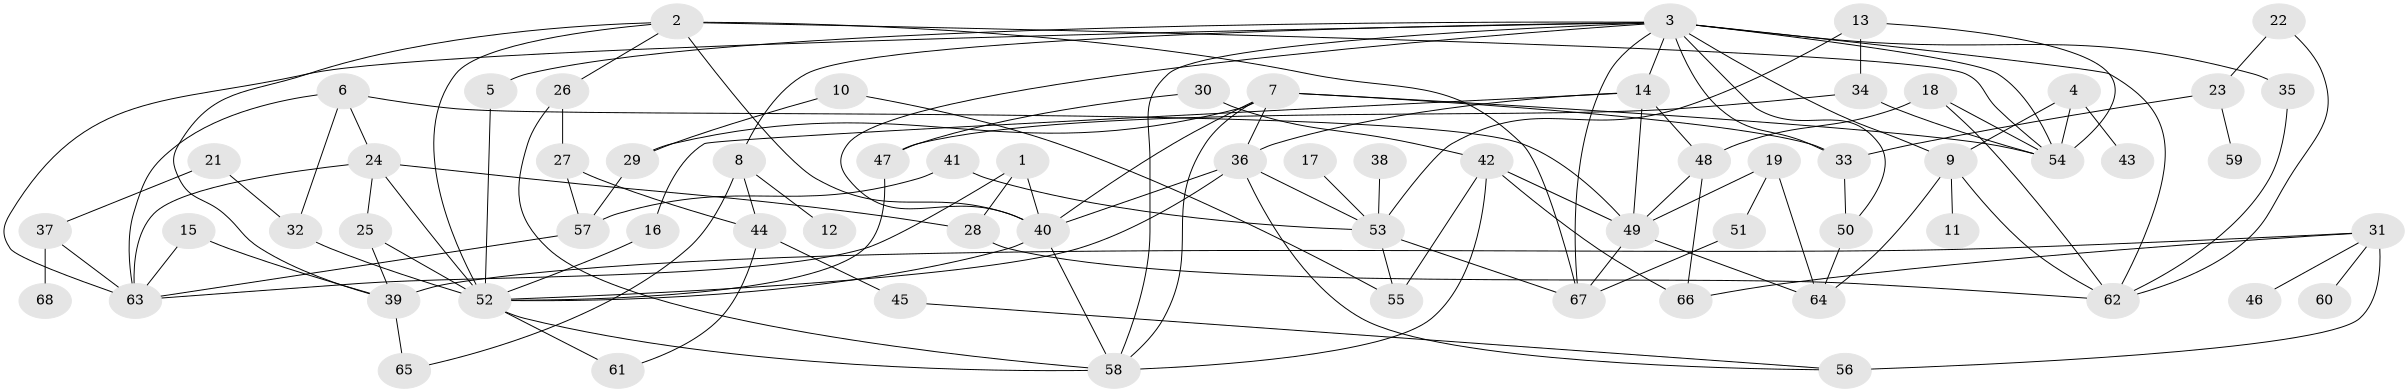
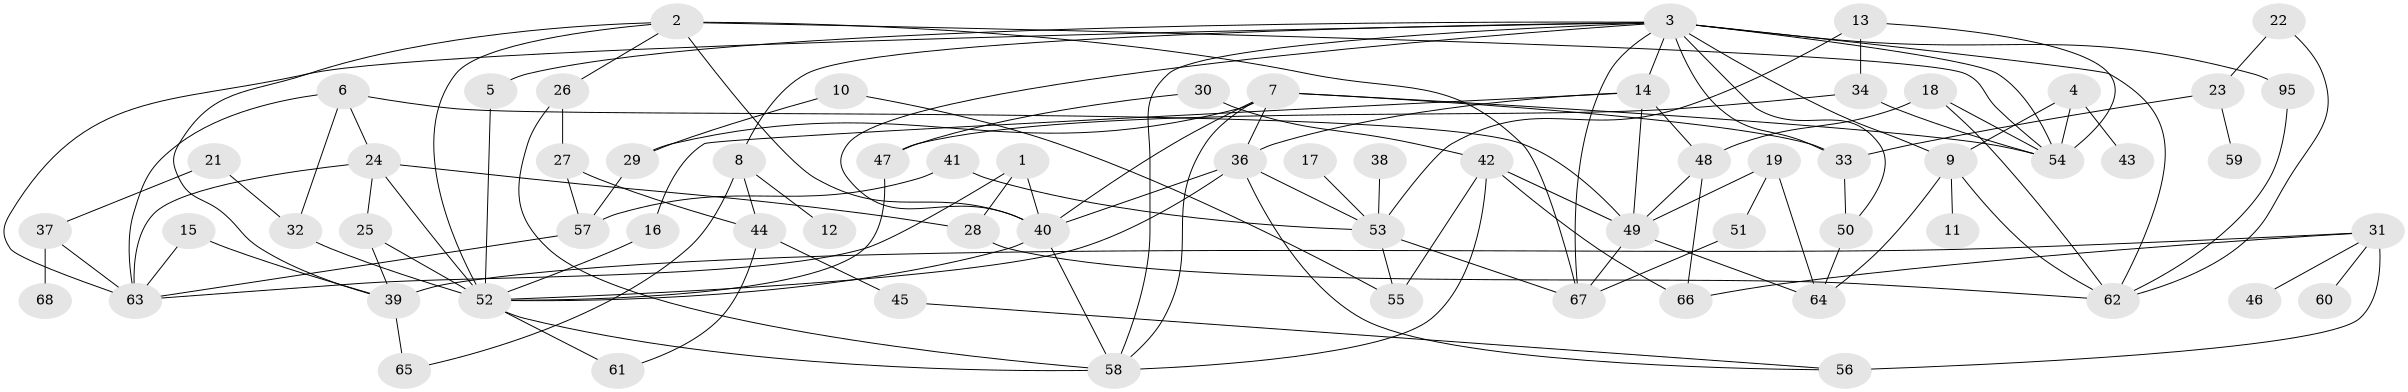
(2288, 91) -> (2288, 91)
